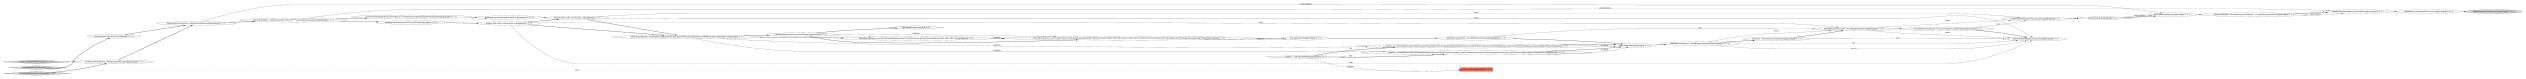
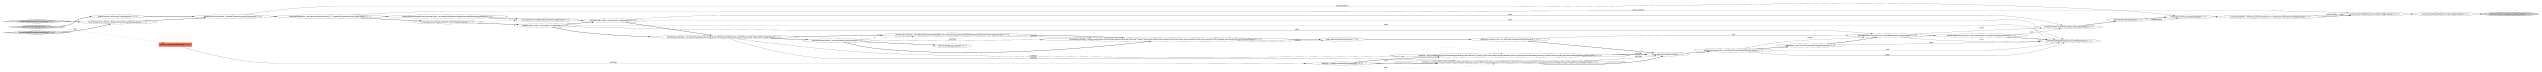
(2103, 18) -> (2128, 20)
(916, 28) -> (952, 46)
(1373, 70) -> (742, 63)
